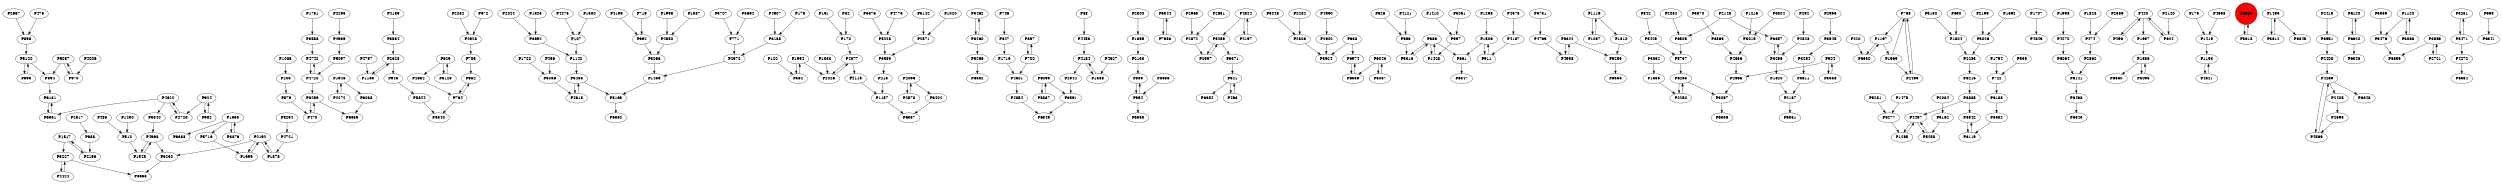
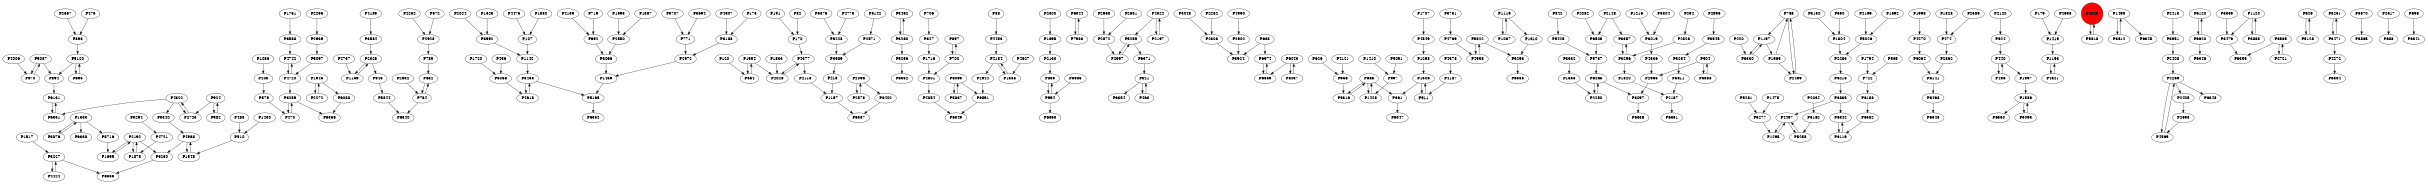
(950, 14) -> none
(2154, 26) -> none
none -> (1424, 48)
(1726, 48) -> none
(433, 68) -> none
(90, 157) -> none
